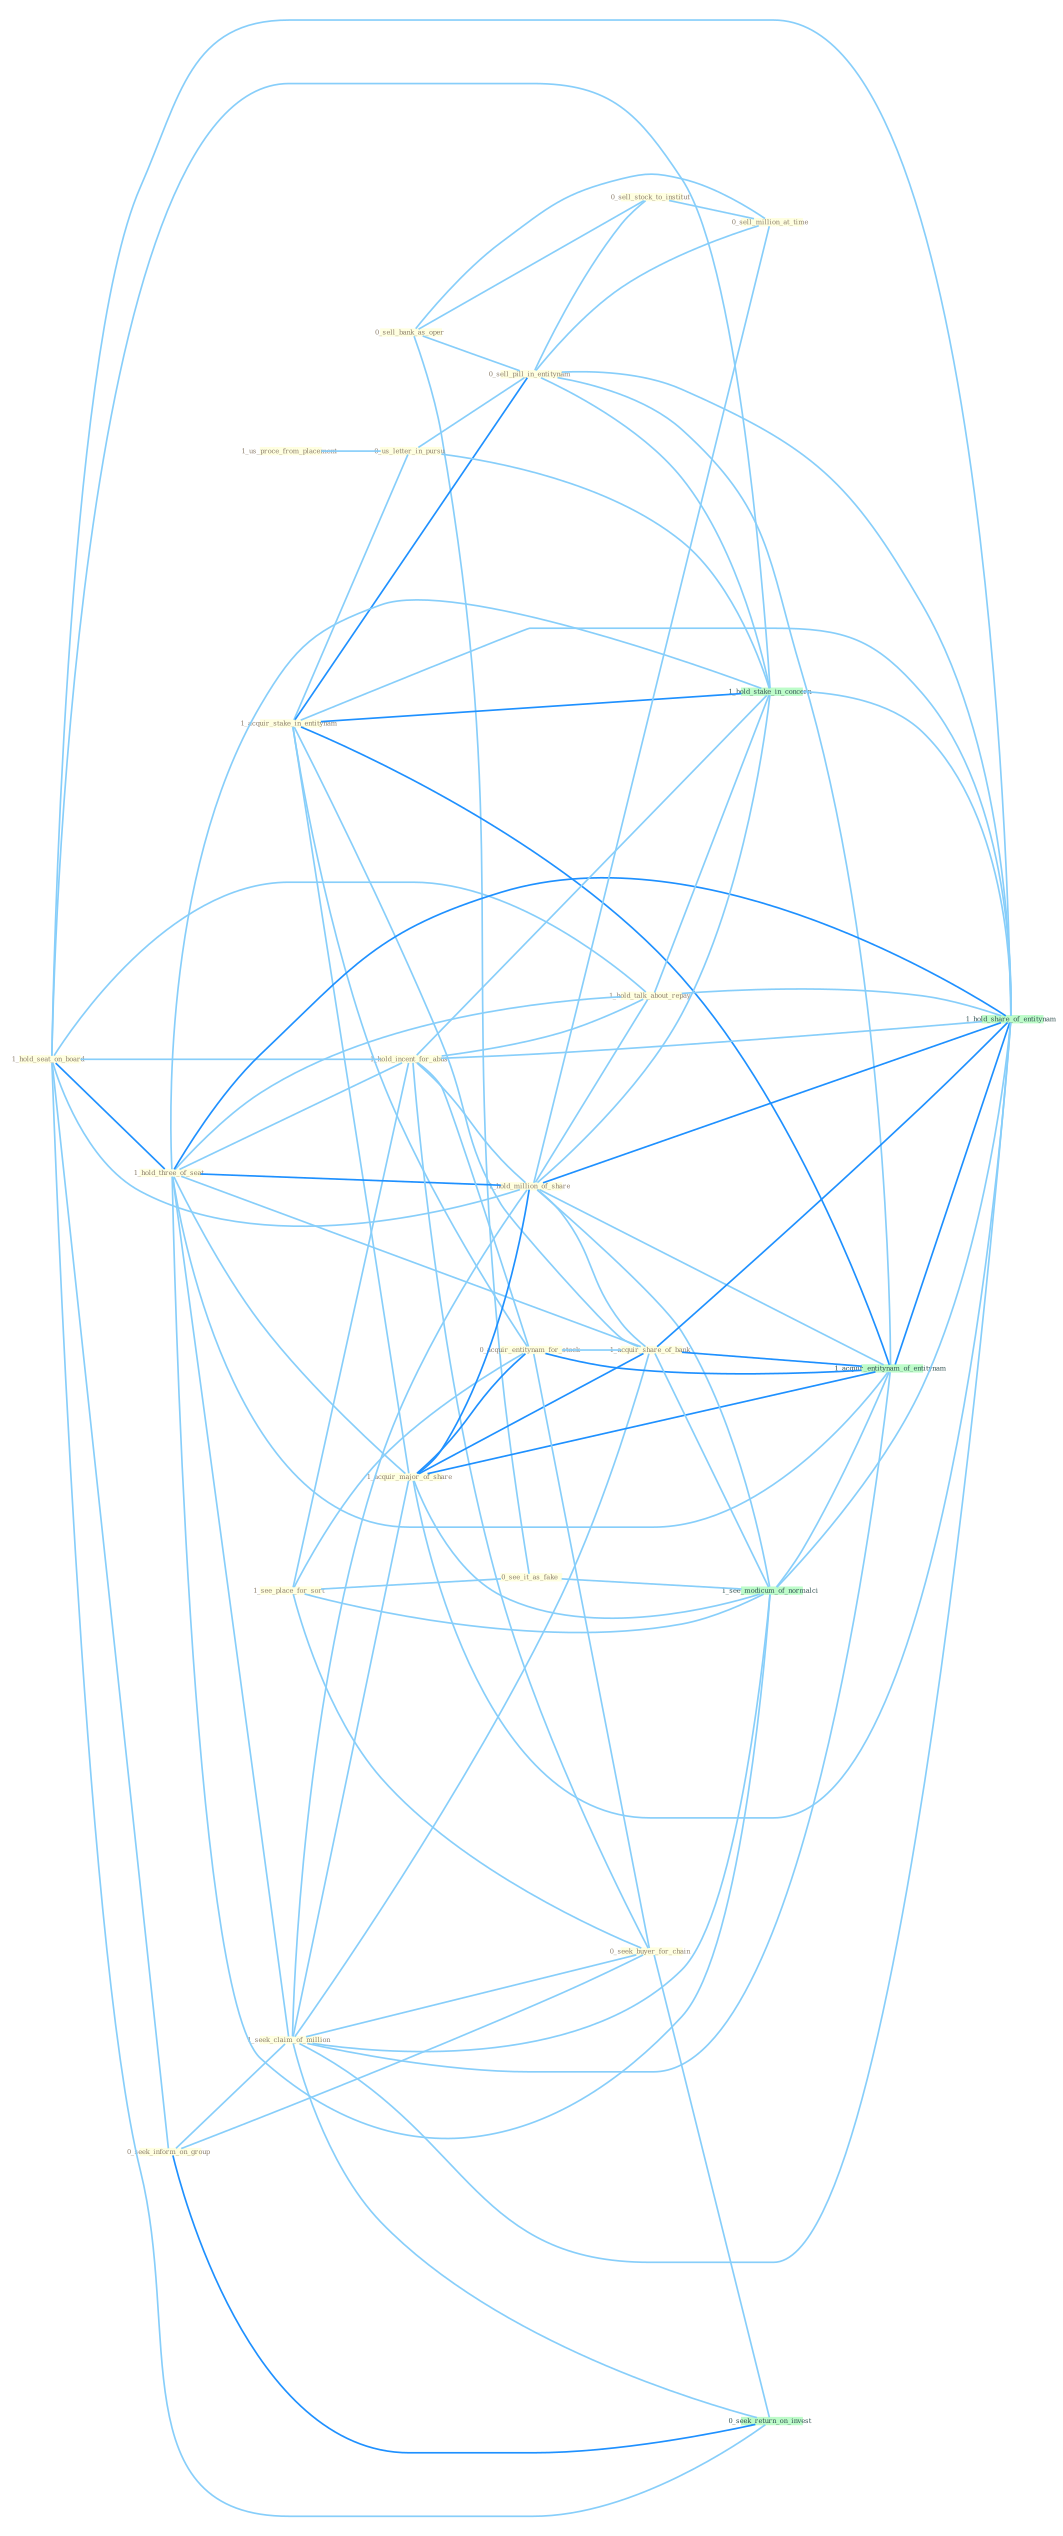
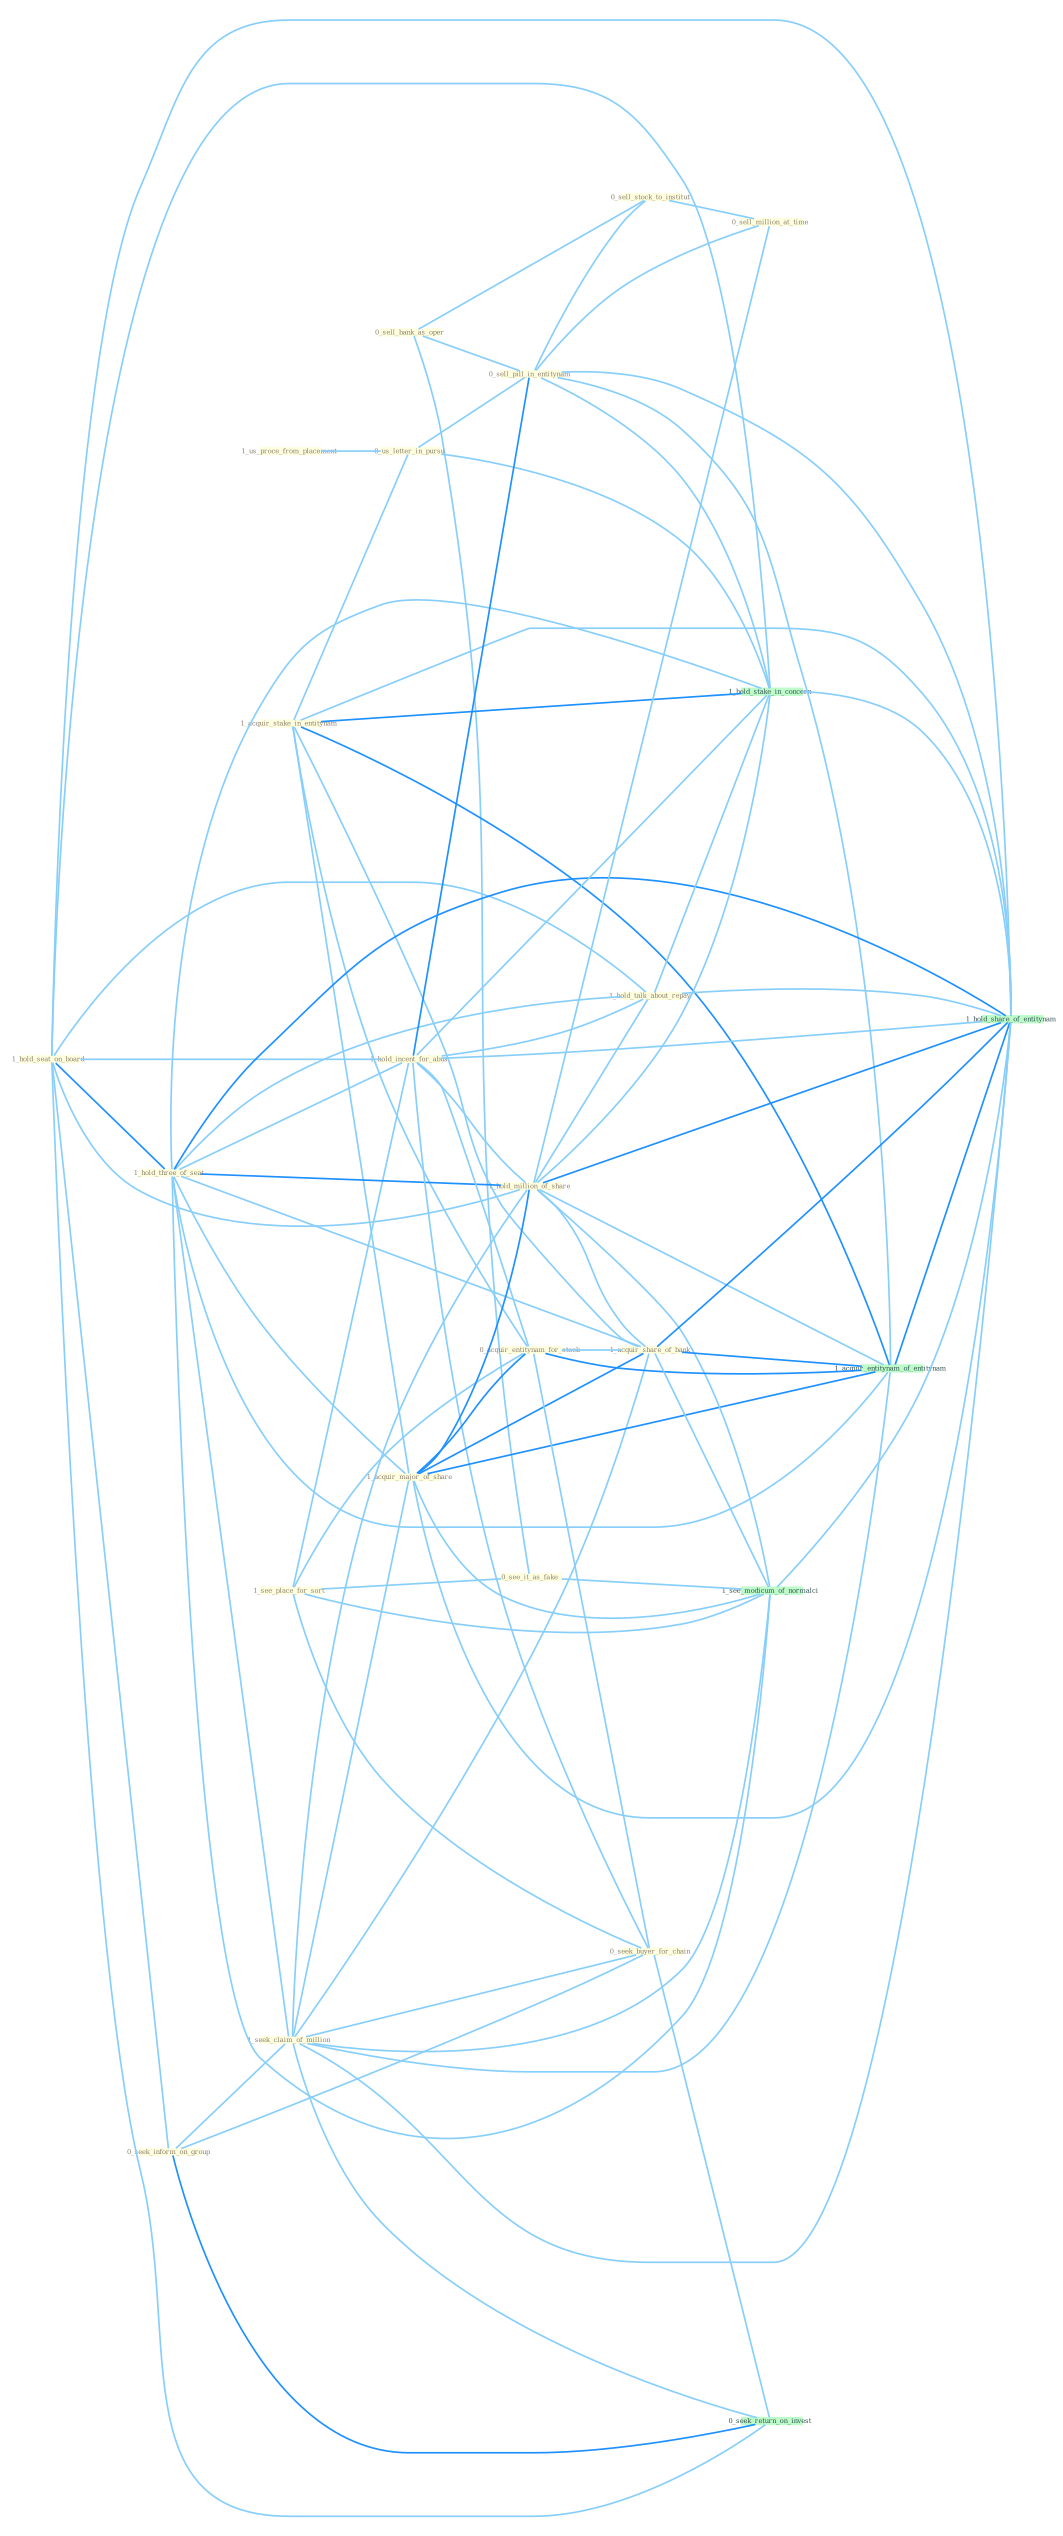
(572, 195) -> none
(411, 549) -> (465, 751)
(838, 1483) -> none
